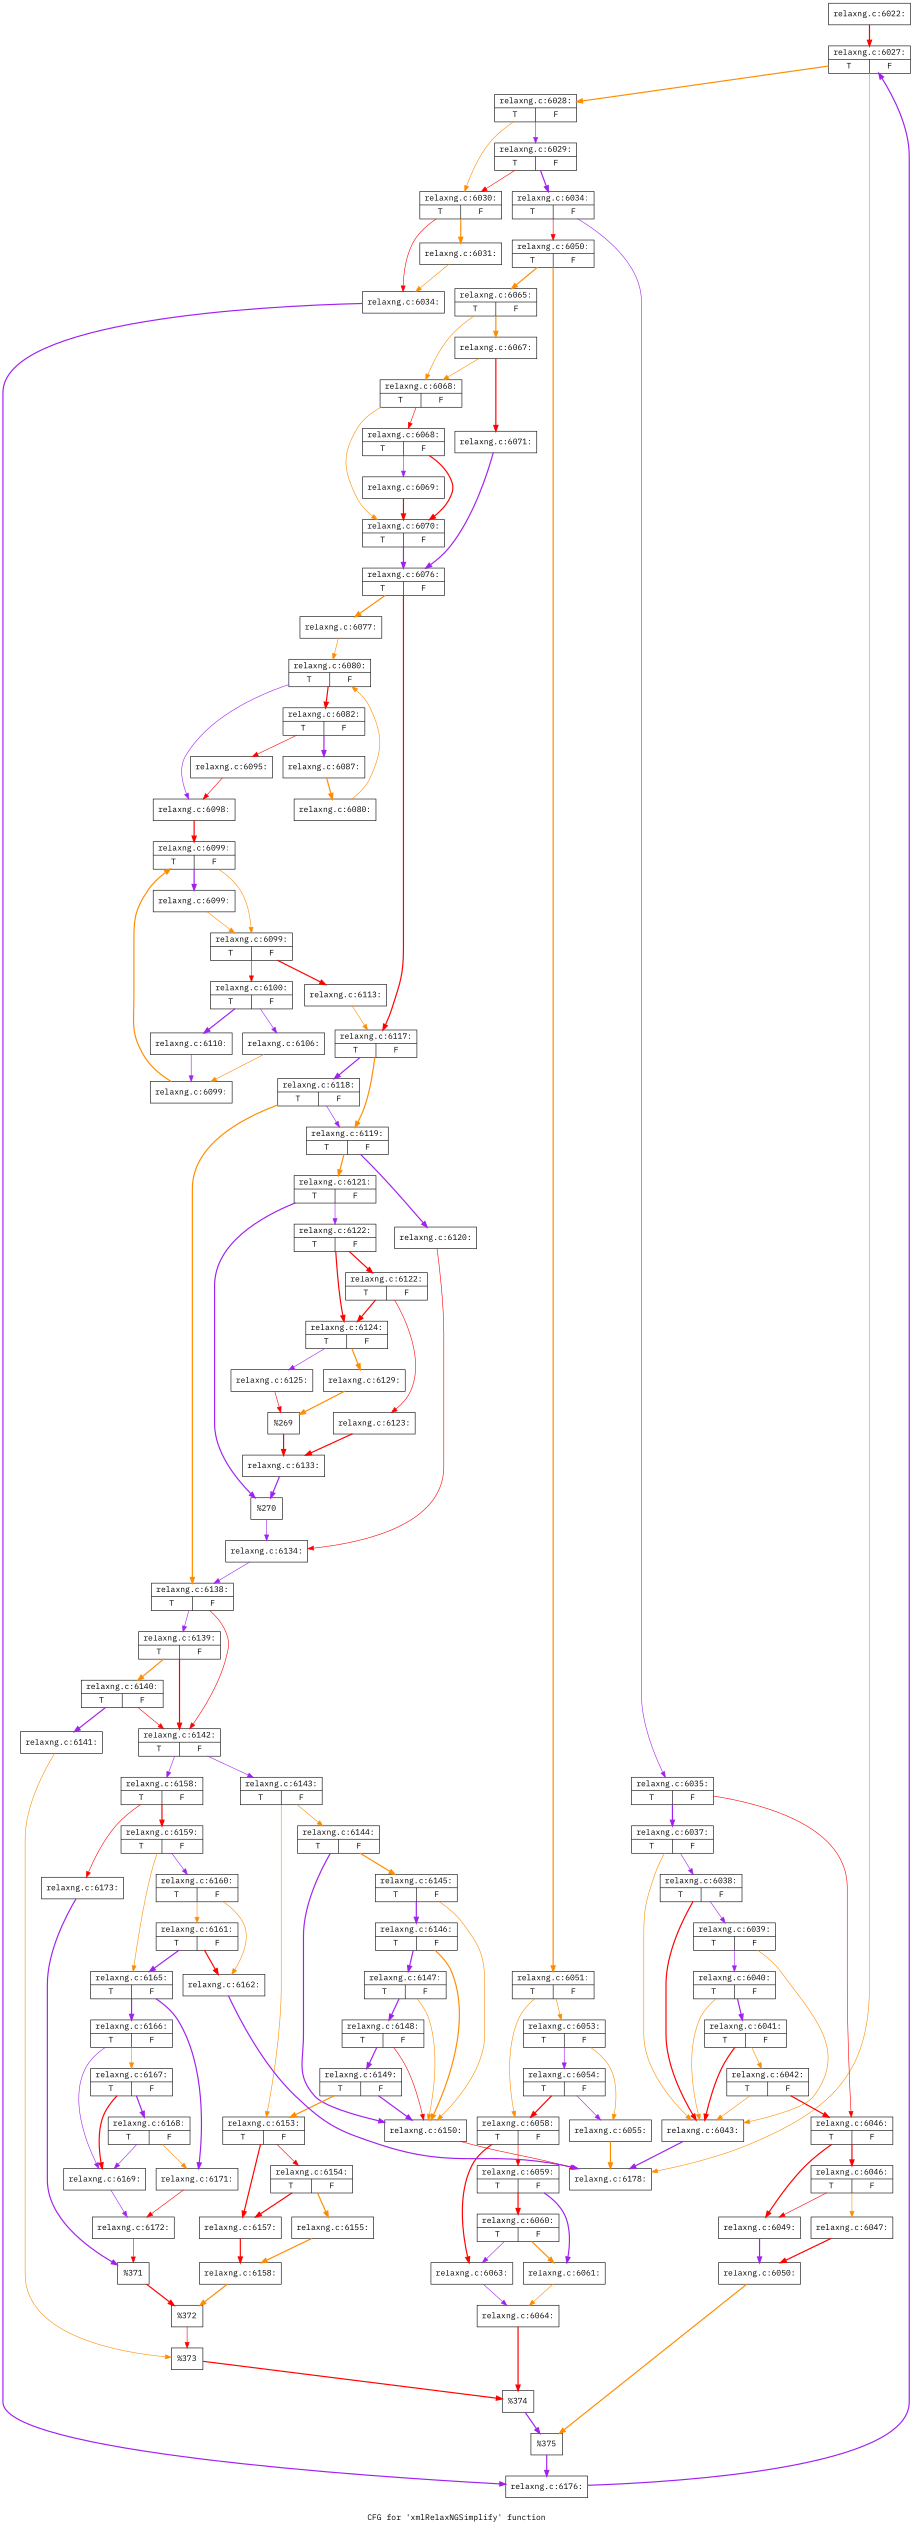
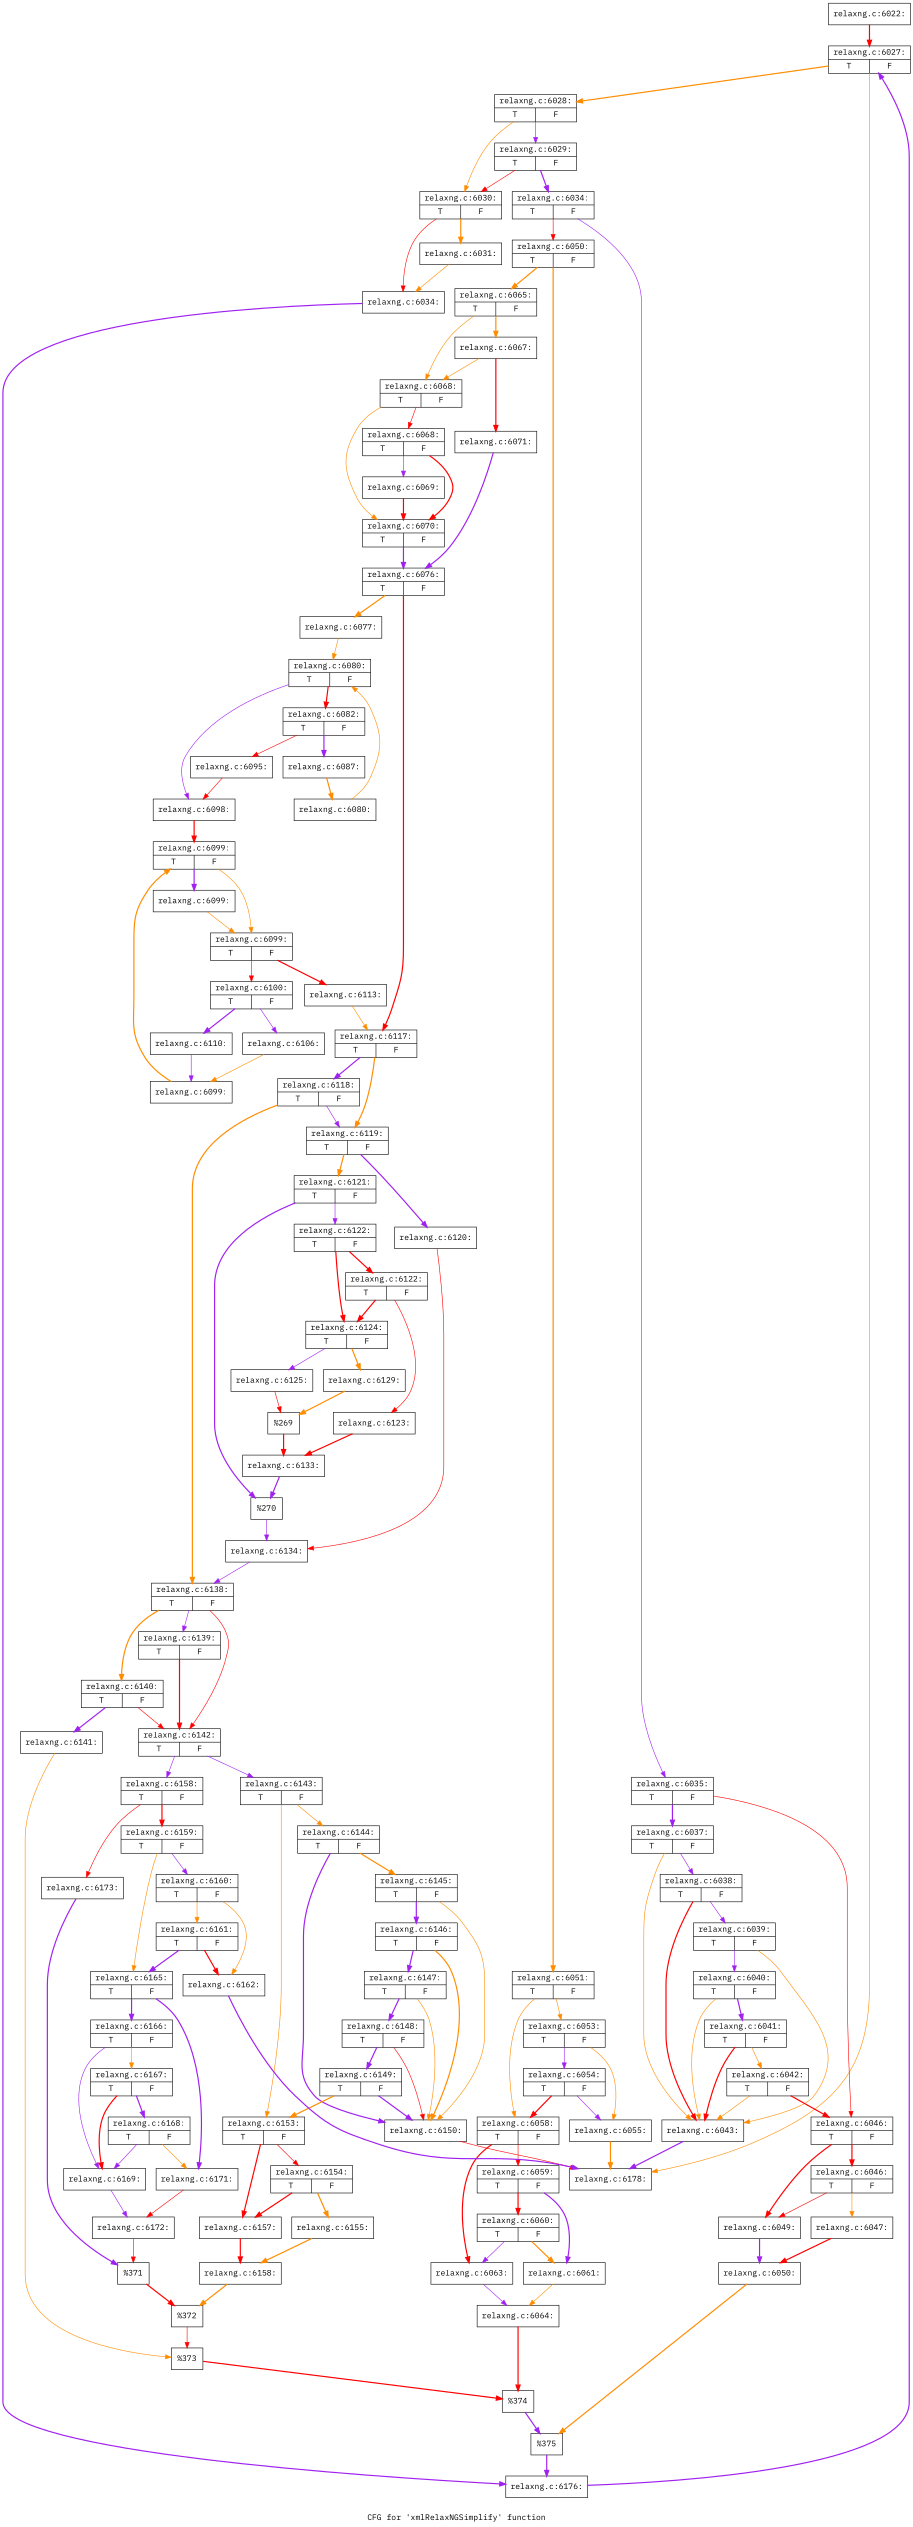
(153, 1668) -> (130, 1637)
